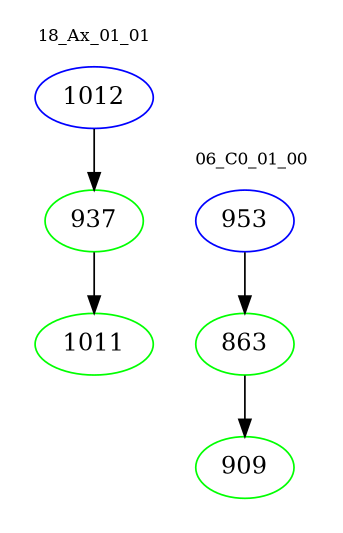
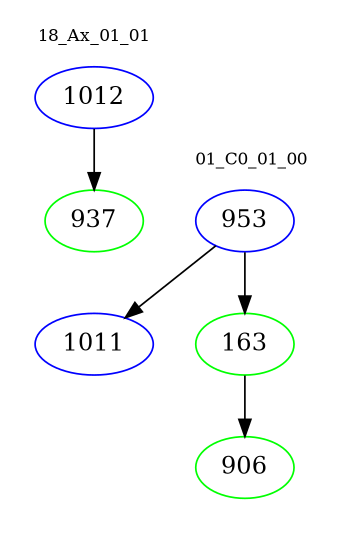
(252, 160) -> (252, 160)
(94, 274) -> (193, 264)
(94, 344) -> (94, 344)
(245, 344) -> (245, 344)
(245, 468) -> (245, 468)
